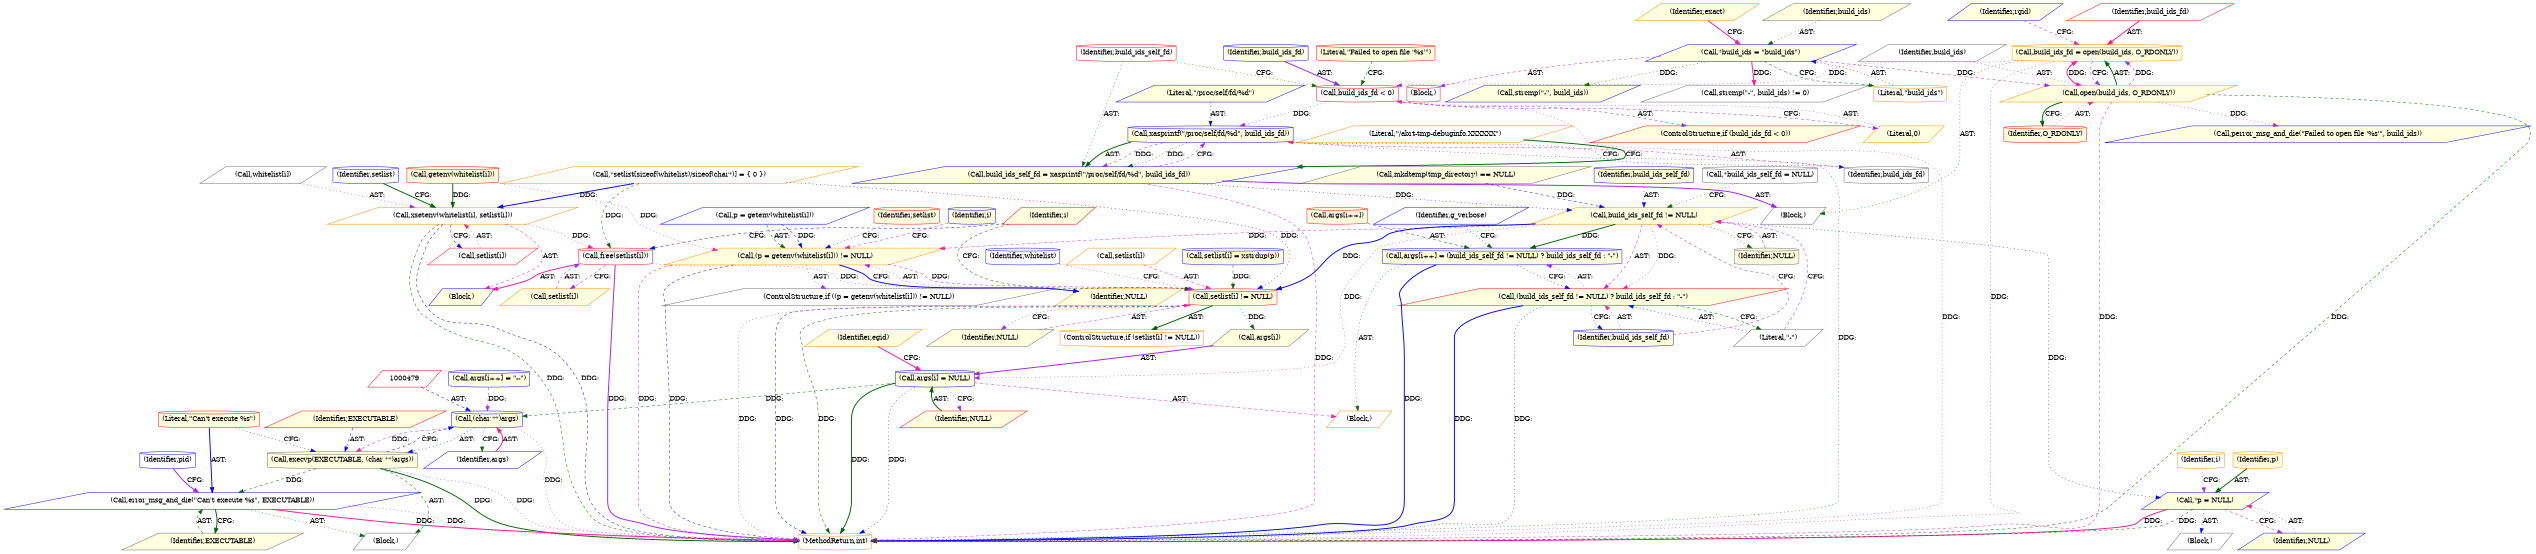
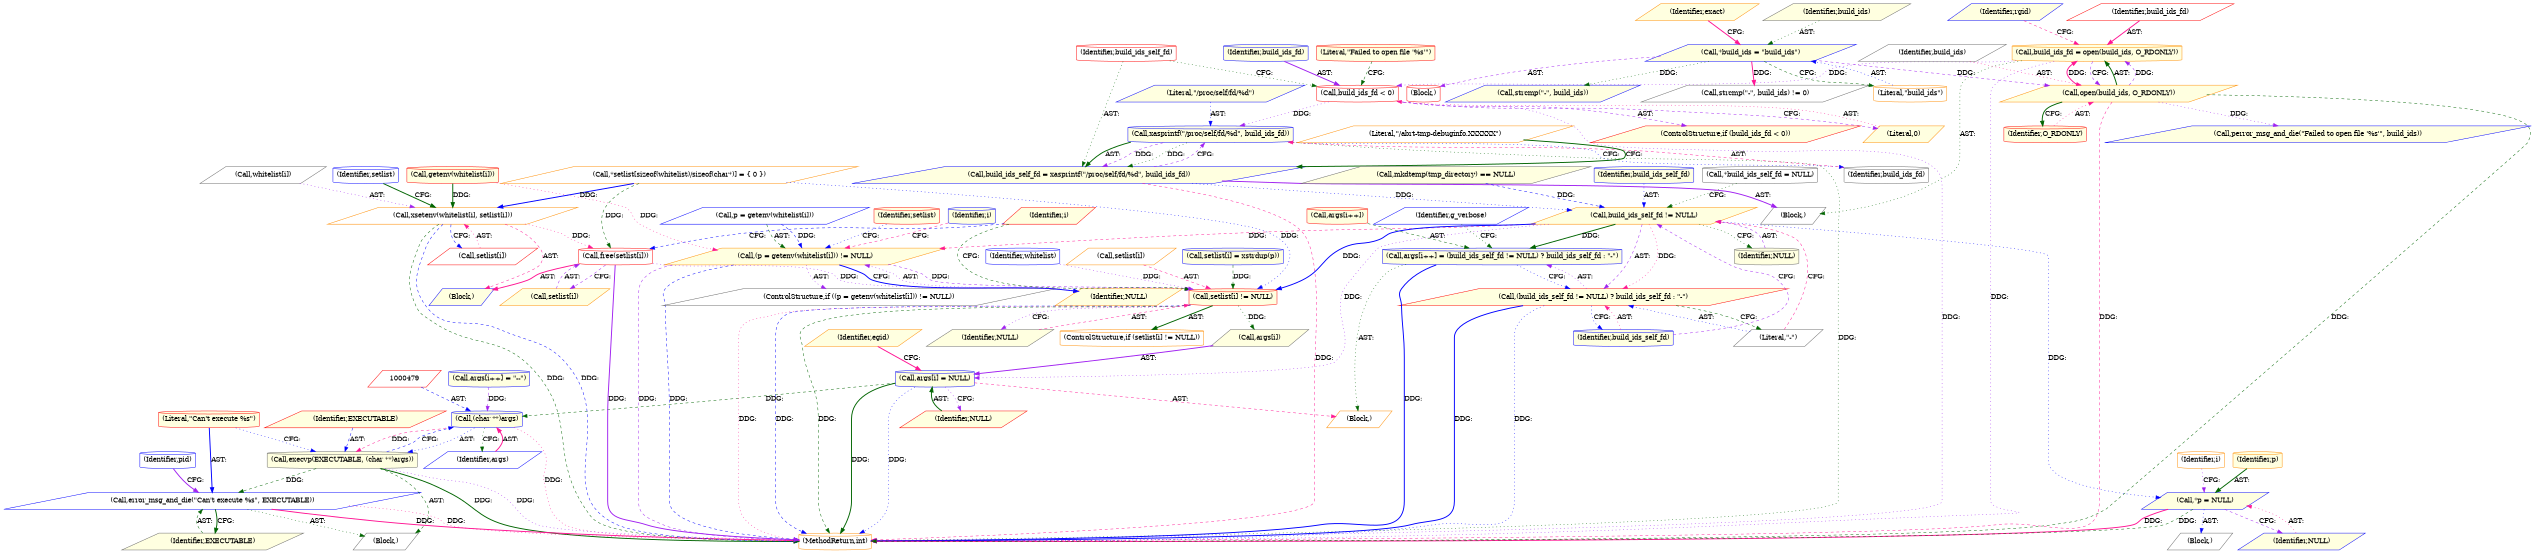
(1153, 277) -> (1153, 277)
